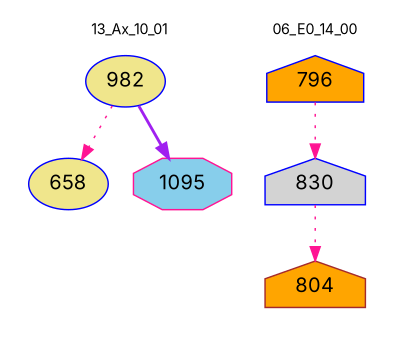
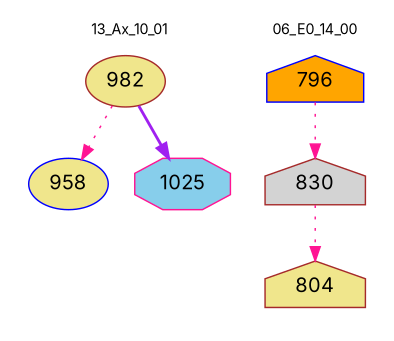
(126, 81) -> (126, 81)
(68, 184) -> (68, 184)
(183, 184) -> (183, 184)
(315, 184) -> (315, 184)
(315, 287) -> (315, 287)
